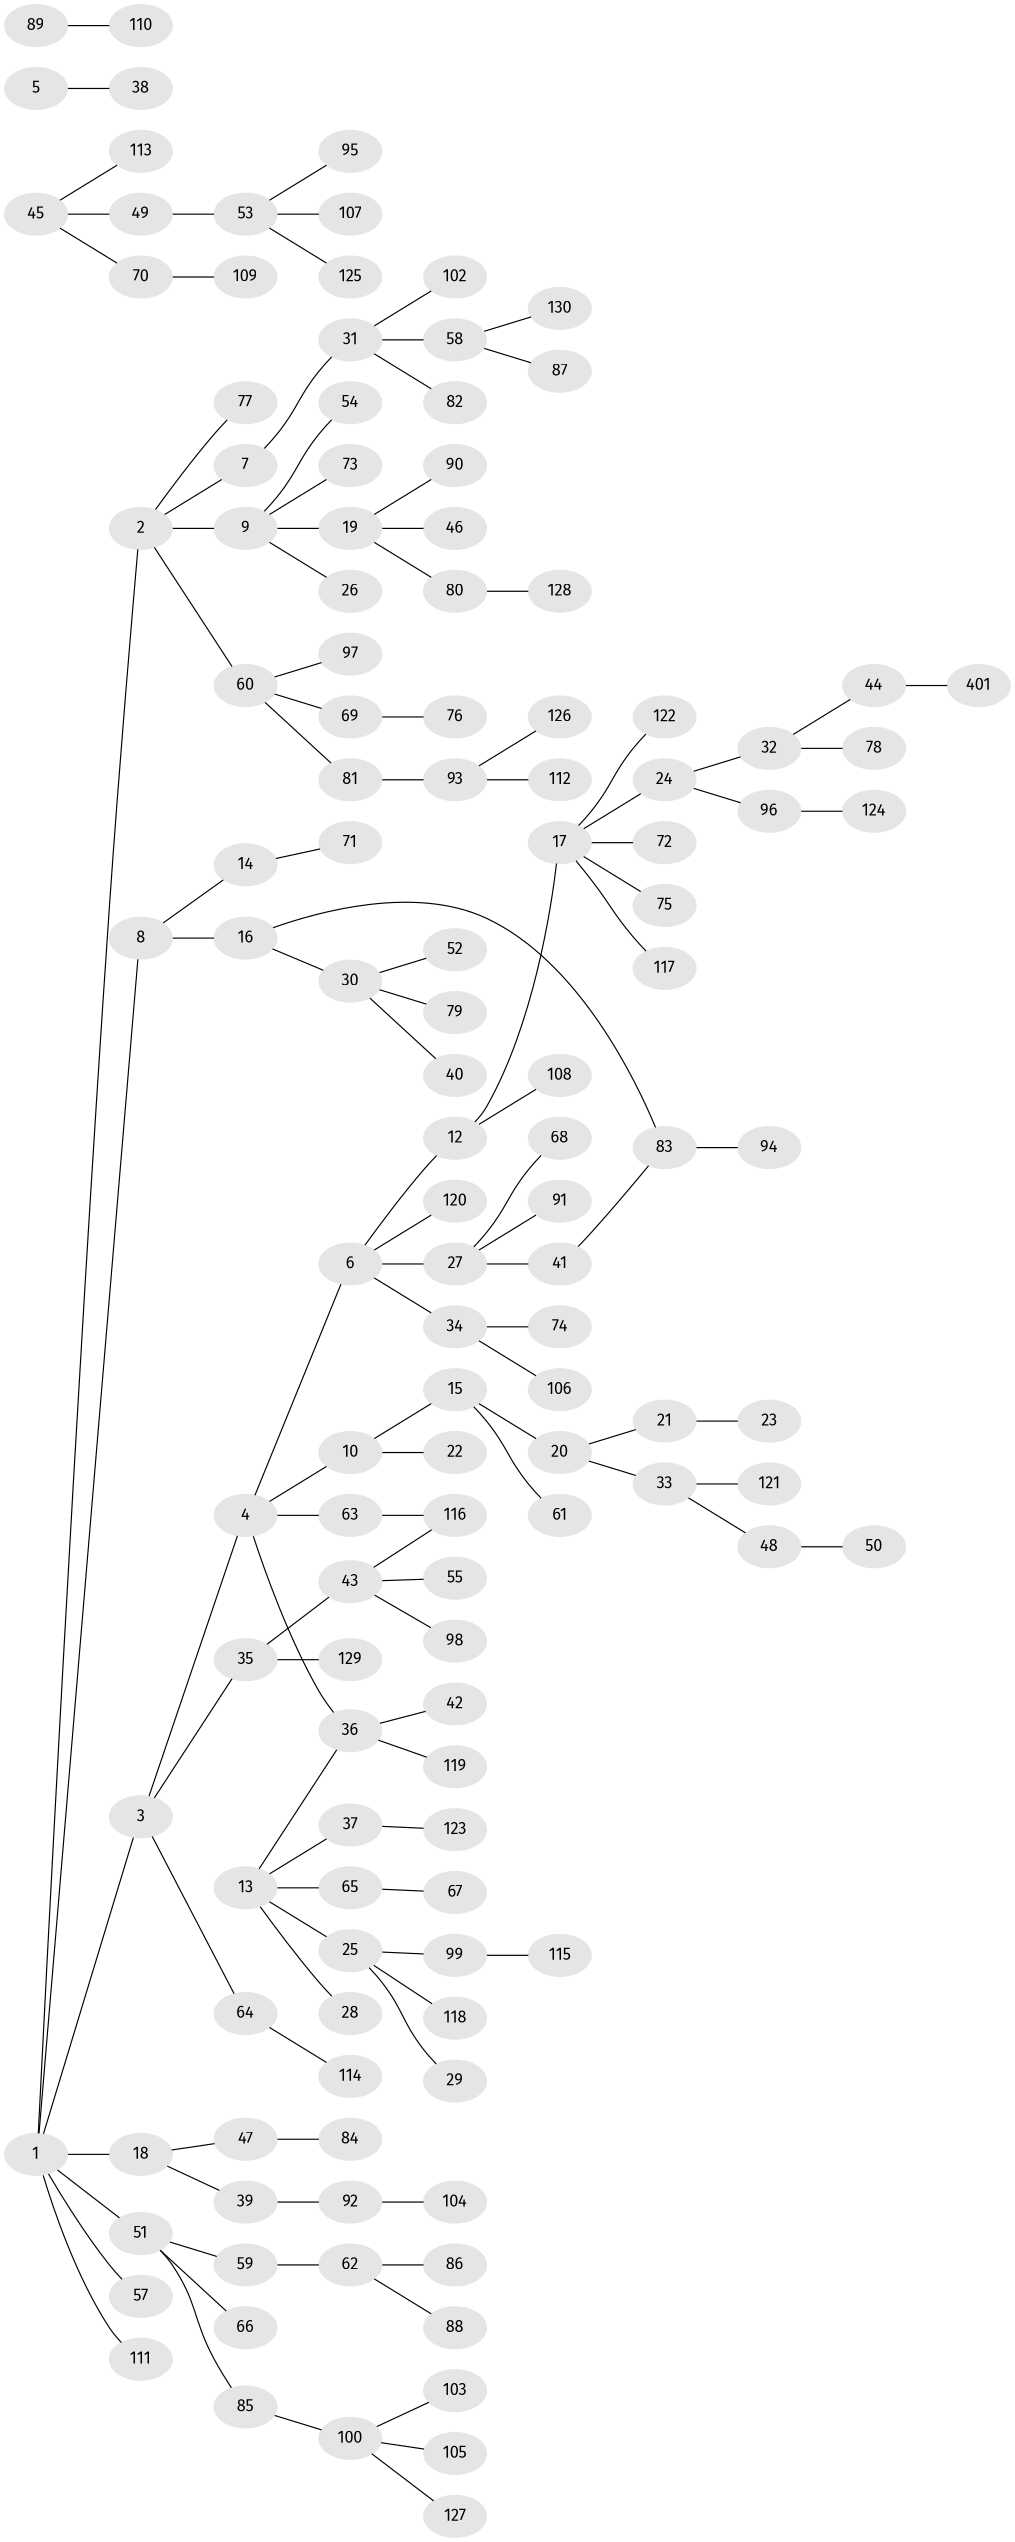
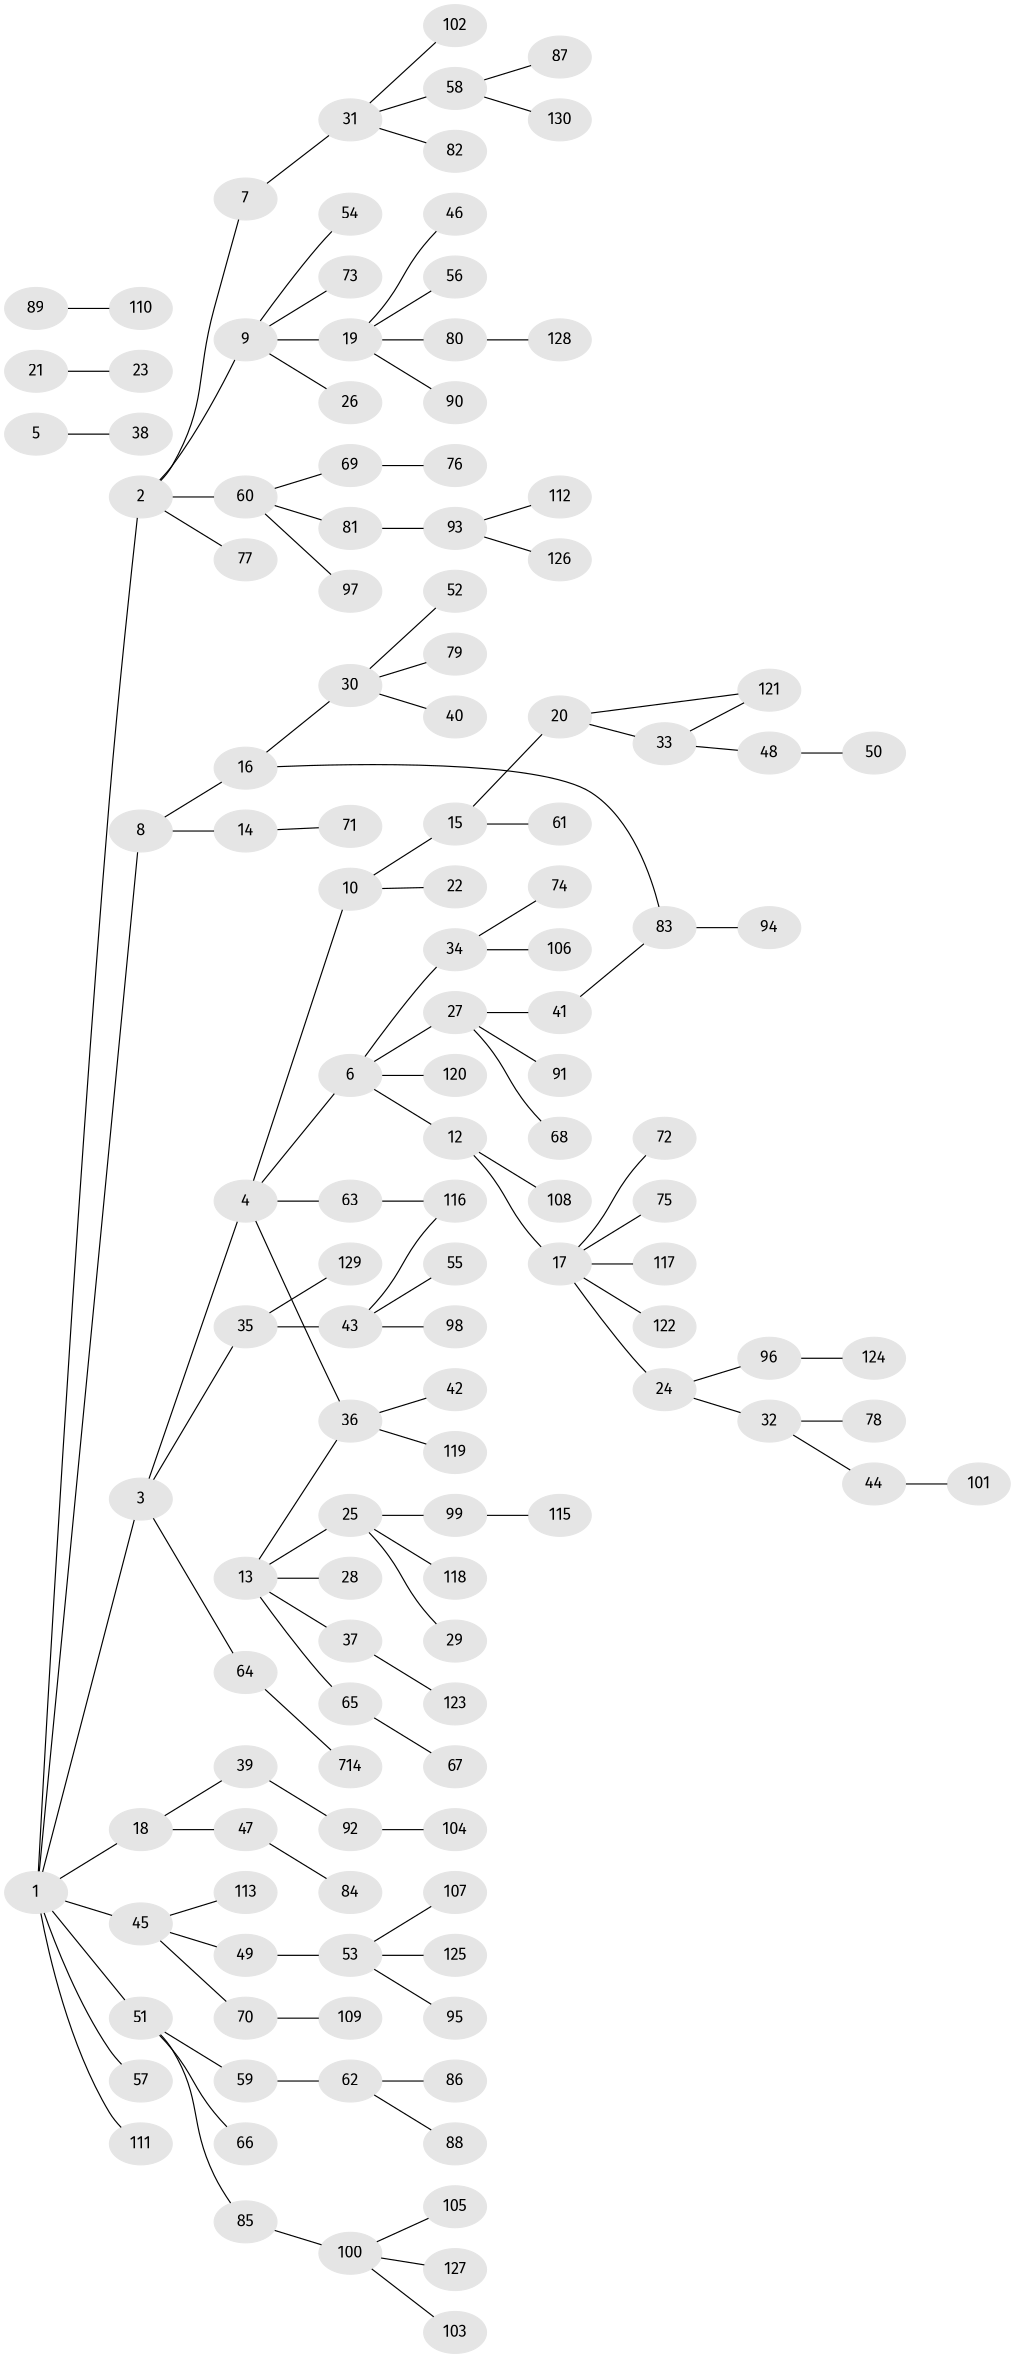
none -> (455, 277)
(979, 686) -> (979, 1484)
(612, 1437) -> (665, 704)
none -> (89, 1908)
(350, 2076) -> (350, 1767)
